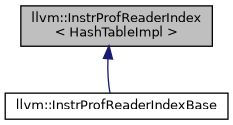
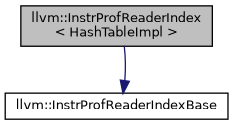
(108, 76) -> (125, 63)
